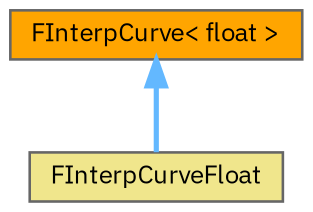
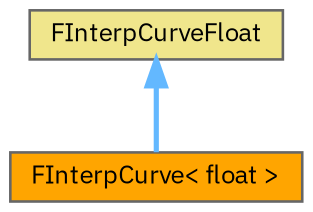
(156, 119) -> (156, 119)
